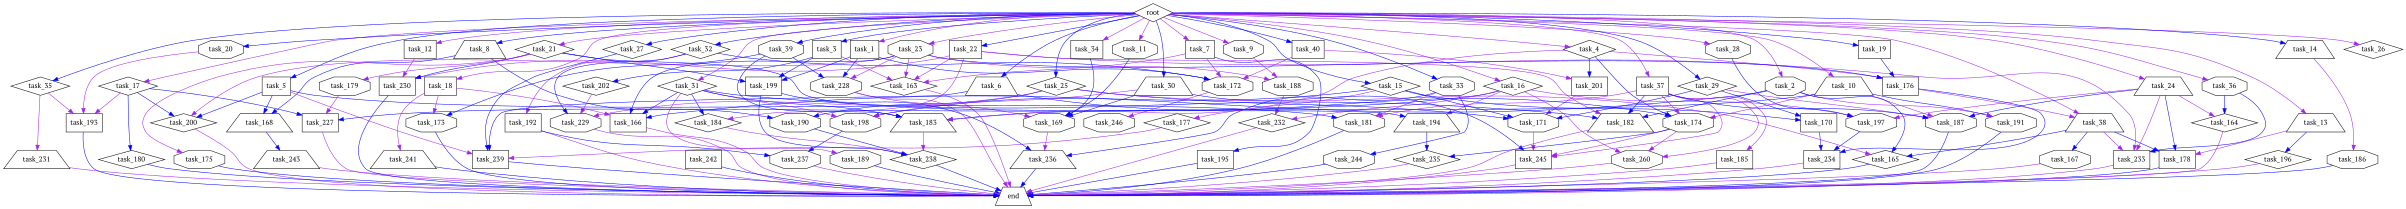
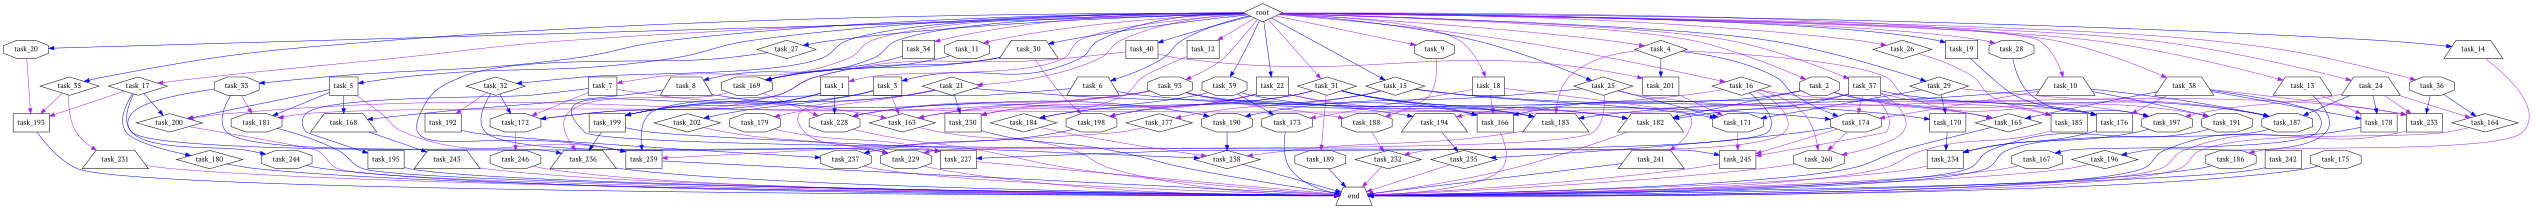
(911, 49) -> (1170, 86)
(304, 62) -> (798, 121)
none -> (1981, 86)
(1994, 102) -> (2152, 103)
(940, 105) -> (788, 103)
(1911, 109) -> (2178, 100)
(719, 175) -> (933, 191)
